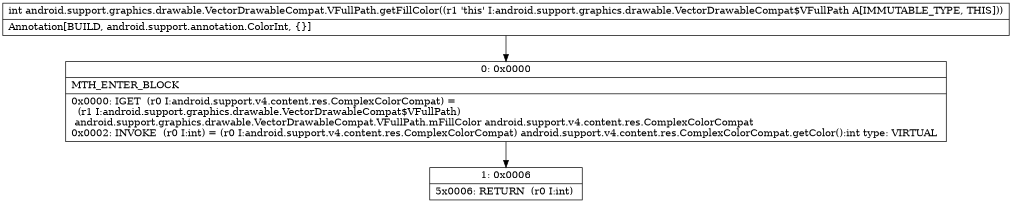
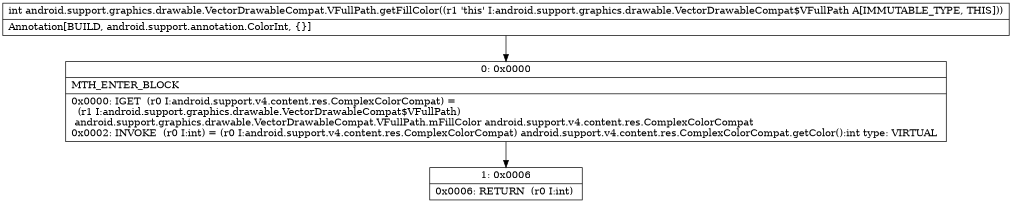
(506, 192) -> (506, 192)
